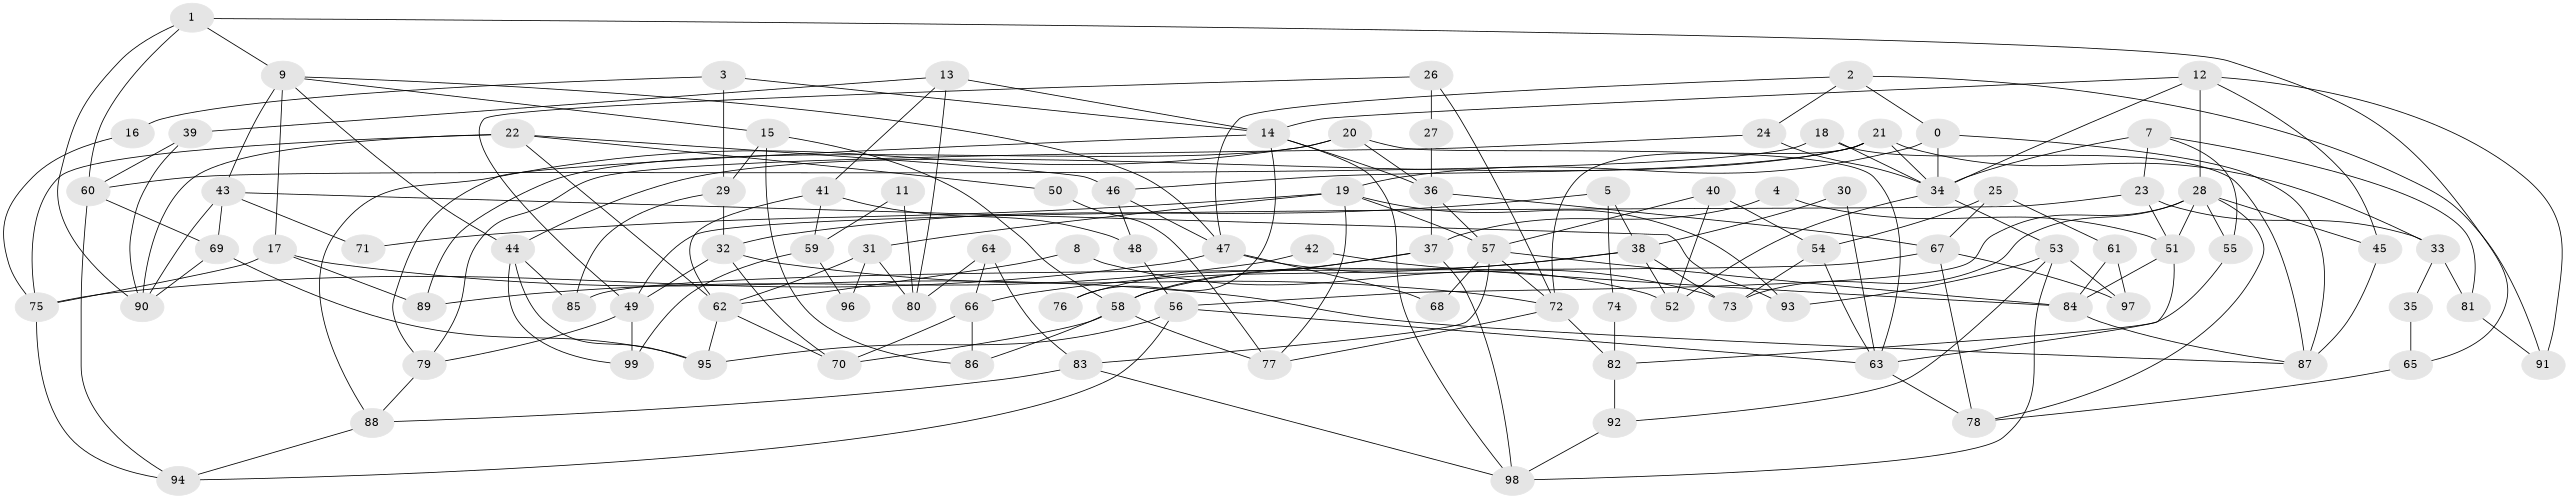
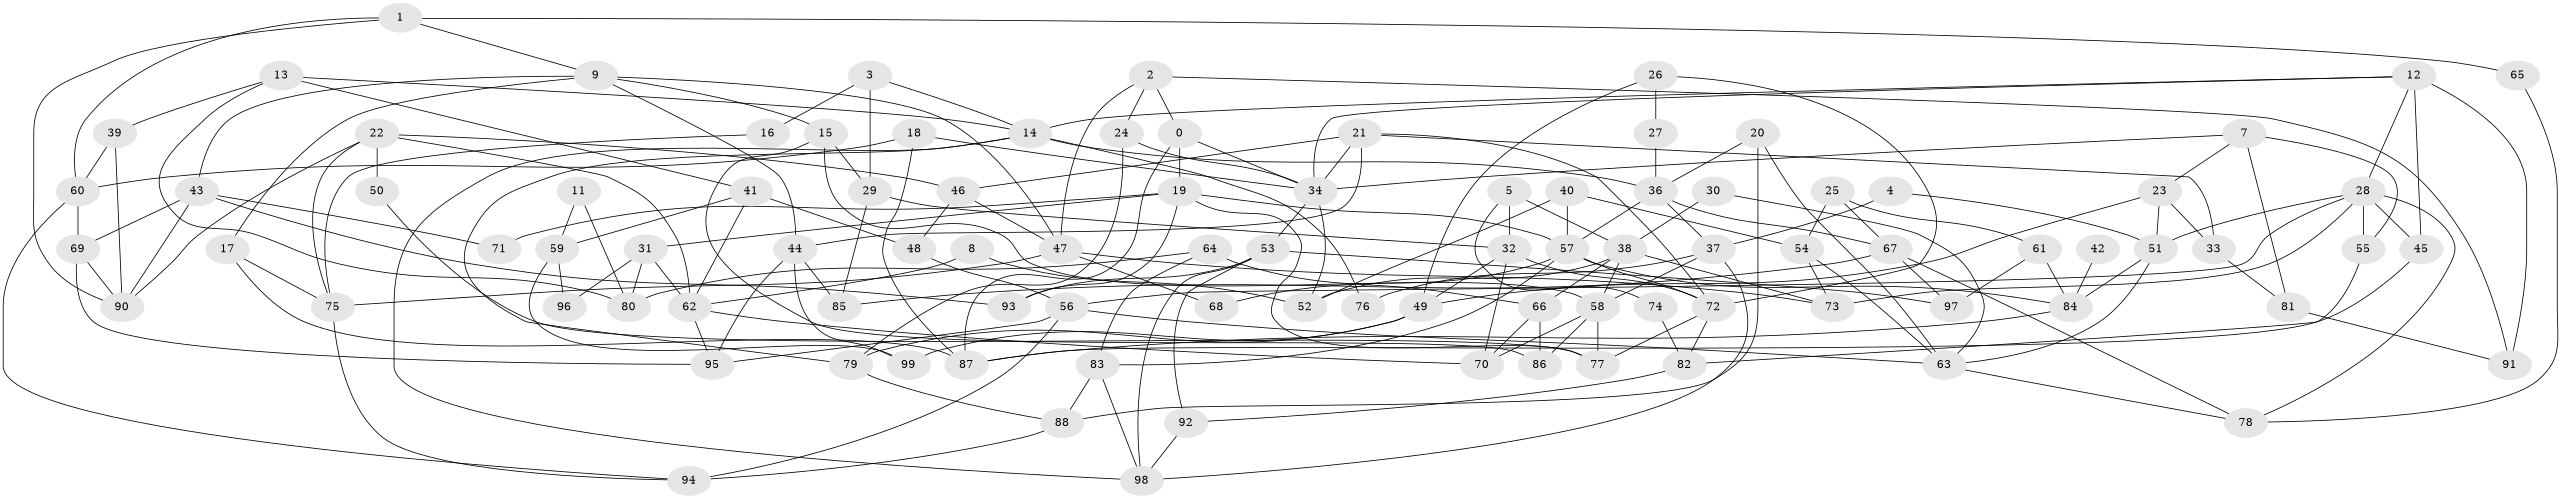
(425, 307) -> none
(2411, 307) -> none
